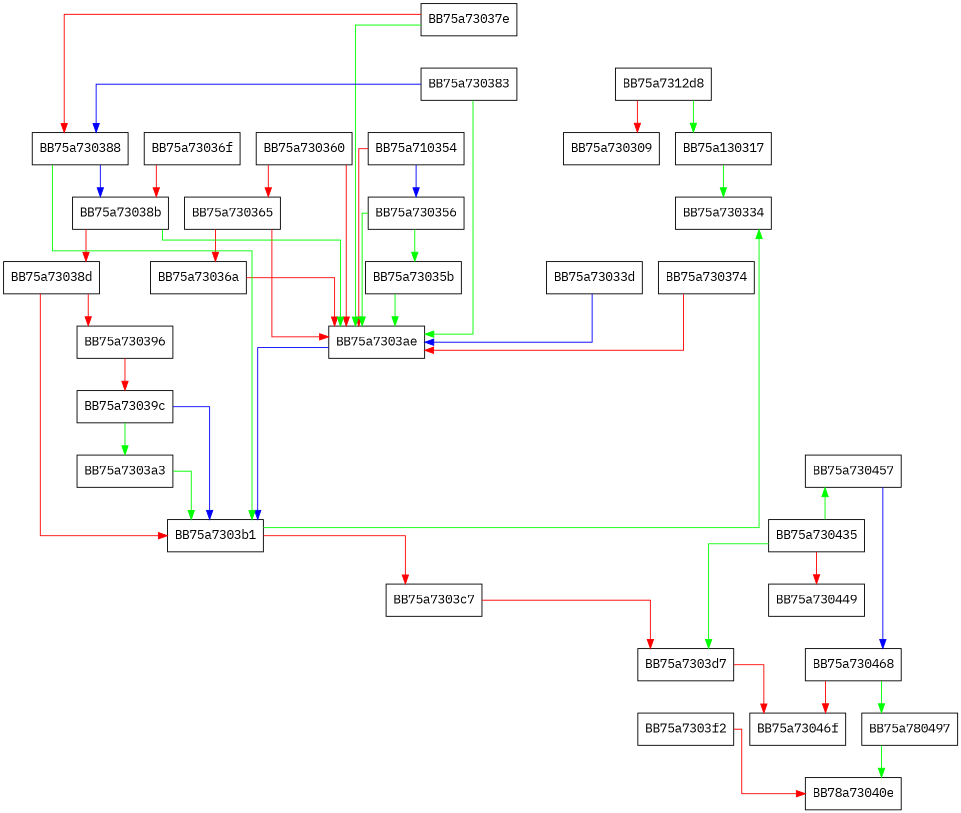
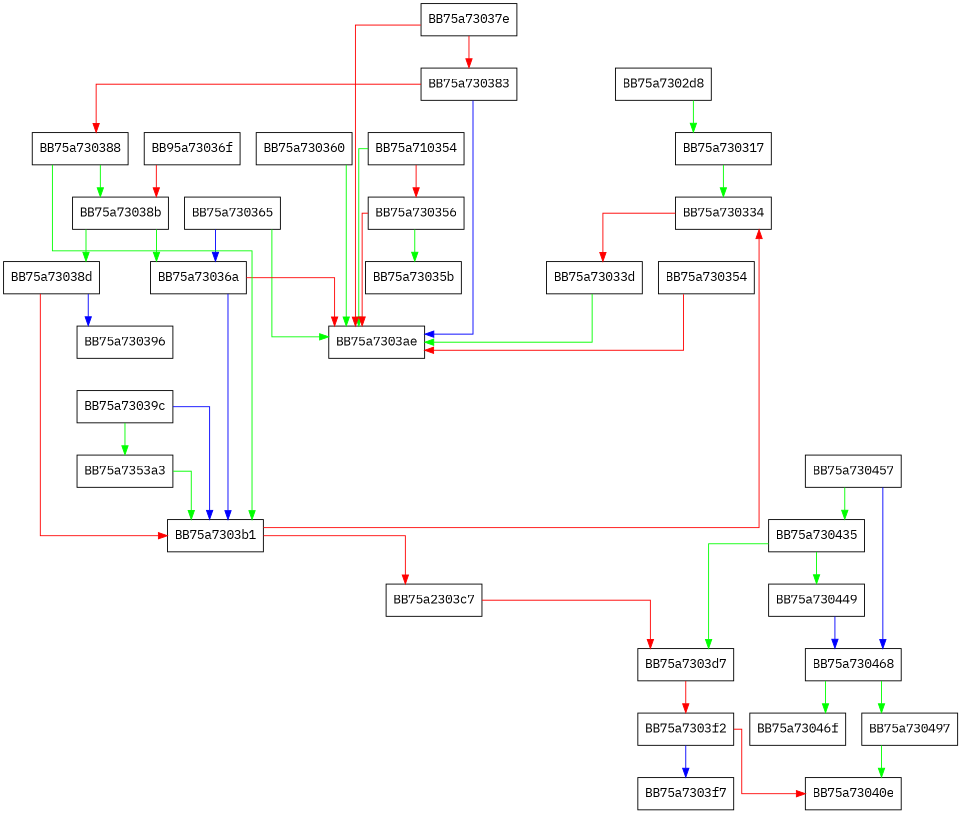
(188, 14) -> (469, 47)
(239, 84) -> (239, 84)
(663, 84) -> (663, 84)
(355, 138) -> (355, 138)
(192, 149) -> (192, 149)
(611, 149) -> none
(723, 149) -> (723, 149)
(100, 176) -> (100, 176)
(268, 176) -> none
(416, 176) -> (416, 176)
none -> (620, 213)
(359, 228) -> (359, 228)
(473, 237) -> (473, 237)
(285, 240) -> (156, 241)
(86, 241) -> (86, 241)
(215, 241) -> (215, 241)
(346, 241) -> (346, 241)
(362, 262) -> (362, 262)
(706, 278) -> (706, 278)
(88, 305) -> (88, 305)
(395, 305) -> none
(272, 307) -> (272, 307)
(537, 342) -> (537, 342)
(125, 370) -> none
(258, 394) -> (228, 402)
(125, 471) -> (125, 471)
(825, 508) -> (845, 499)
(656, 528) -> (656, 528)
(817, 563) -> (817, 563)
(434, 600) -> (434, 600)
none -> (835, 628)
(764, 669) -> (686, 692)
(826, 692) -> (826, 692)
(910, 729) -> (910, 729)
none -> (686, 794)
(853, 794) -> (853, 794)
